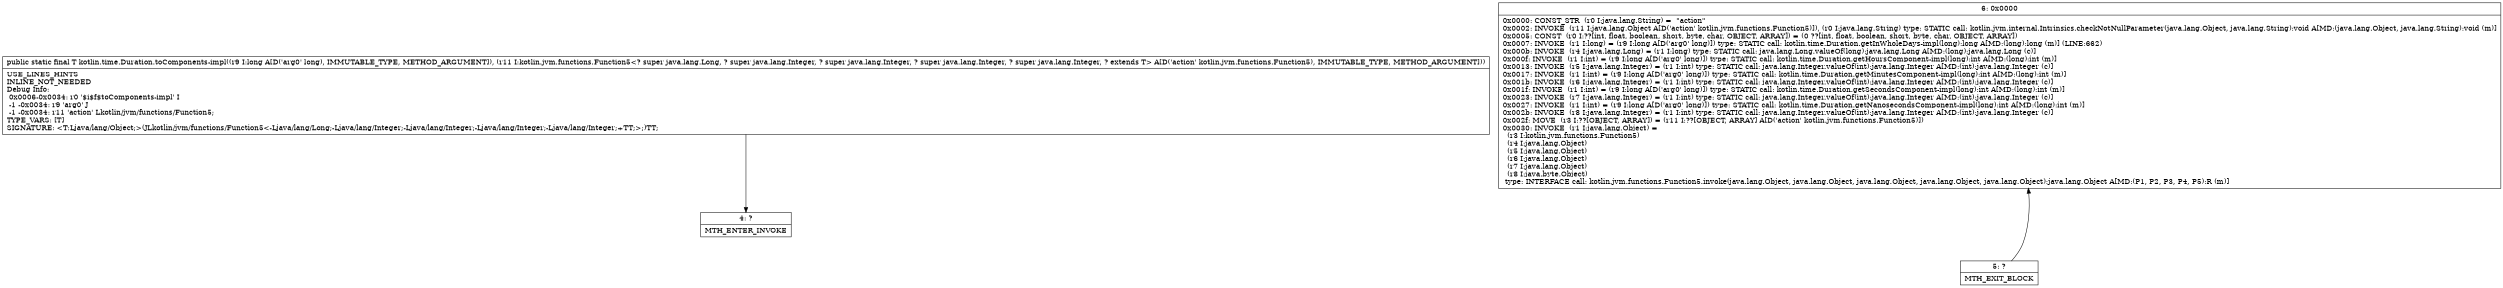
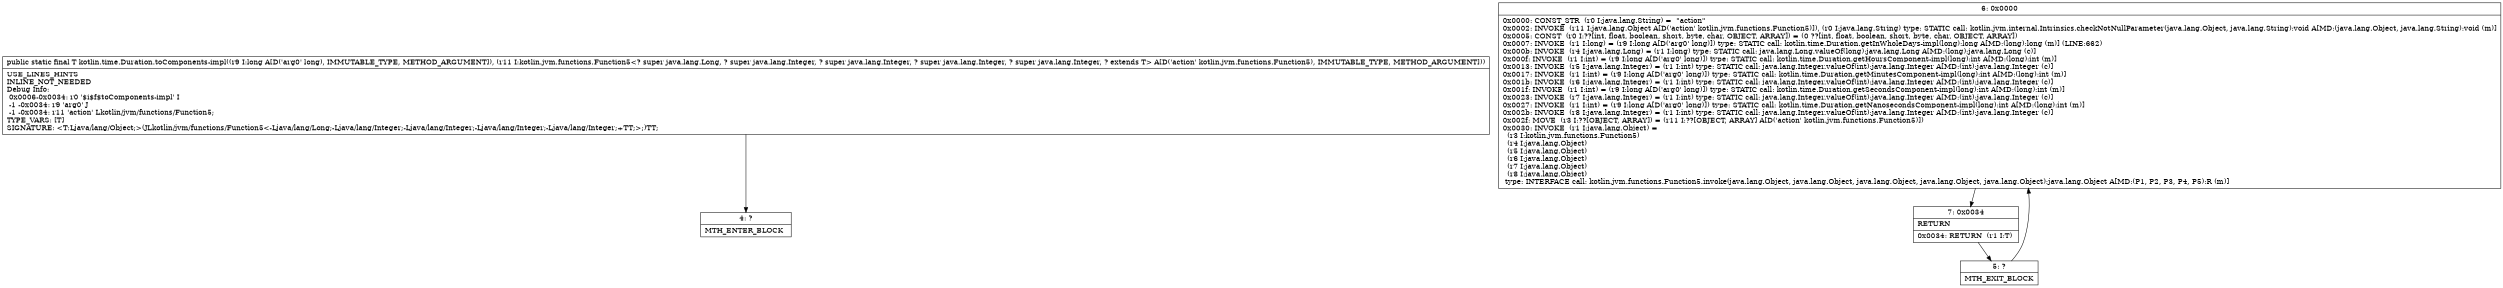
(1545, 174) -> (1545, 174)
none -> (1966, 225)
(746, 231) -> (744, 231)
